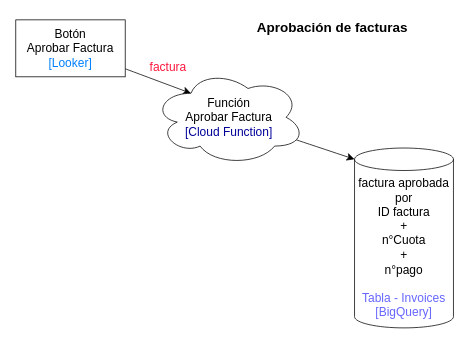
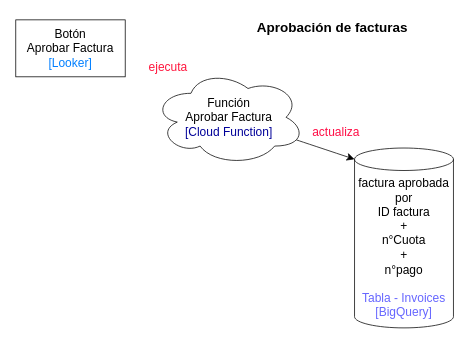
(168, 67) -> (168, 67)
(155, 80) -> none
none -> (335, 132)
